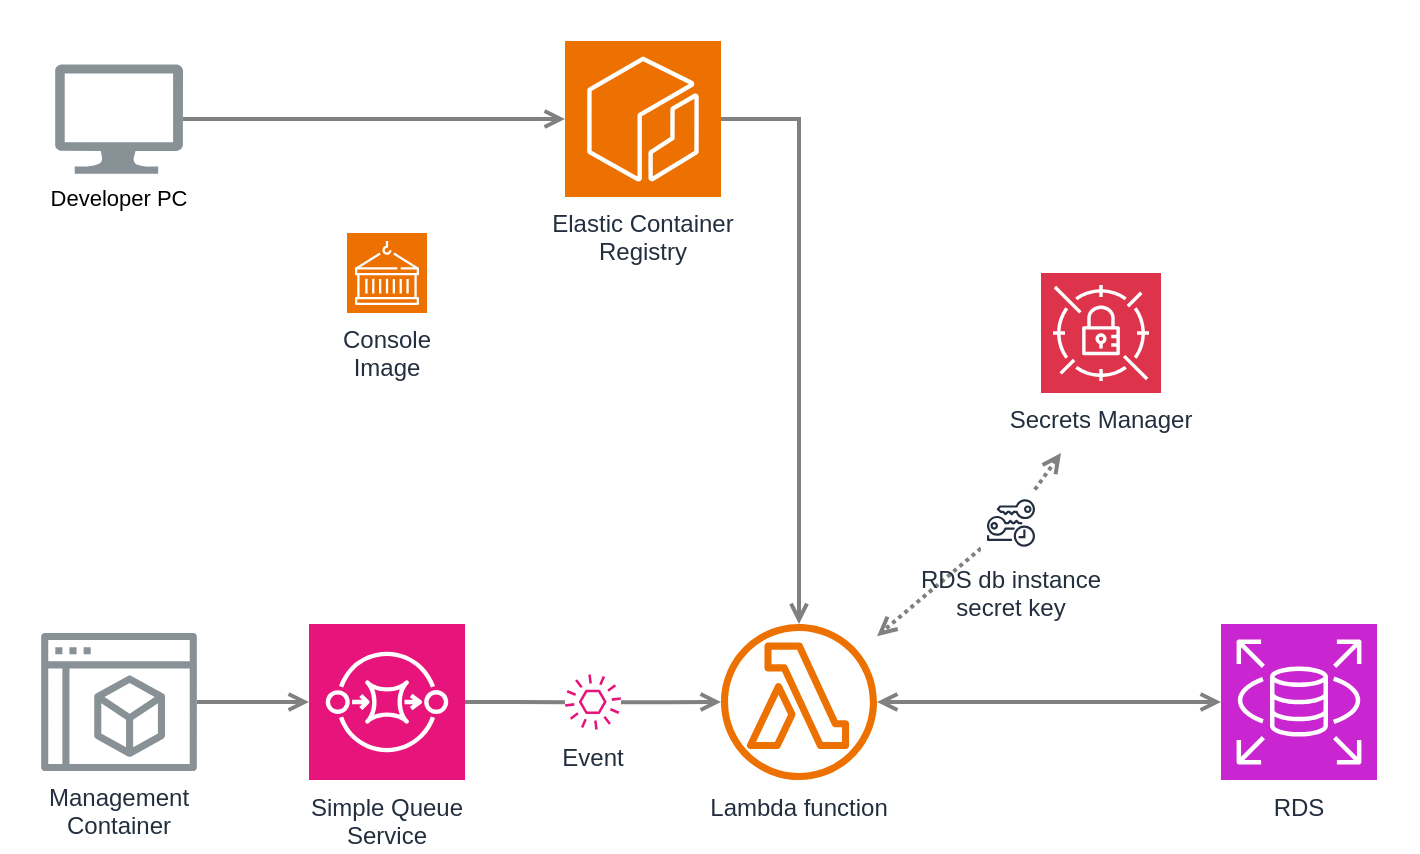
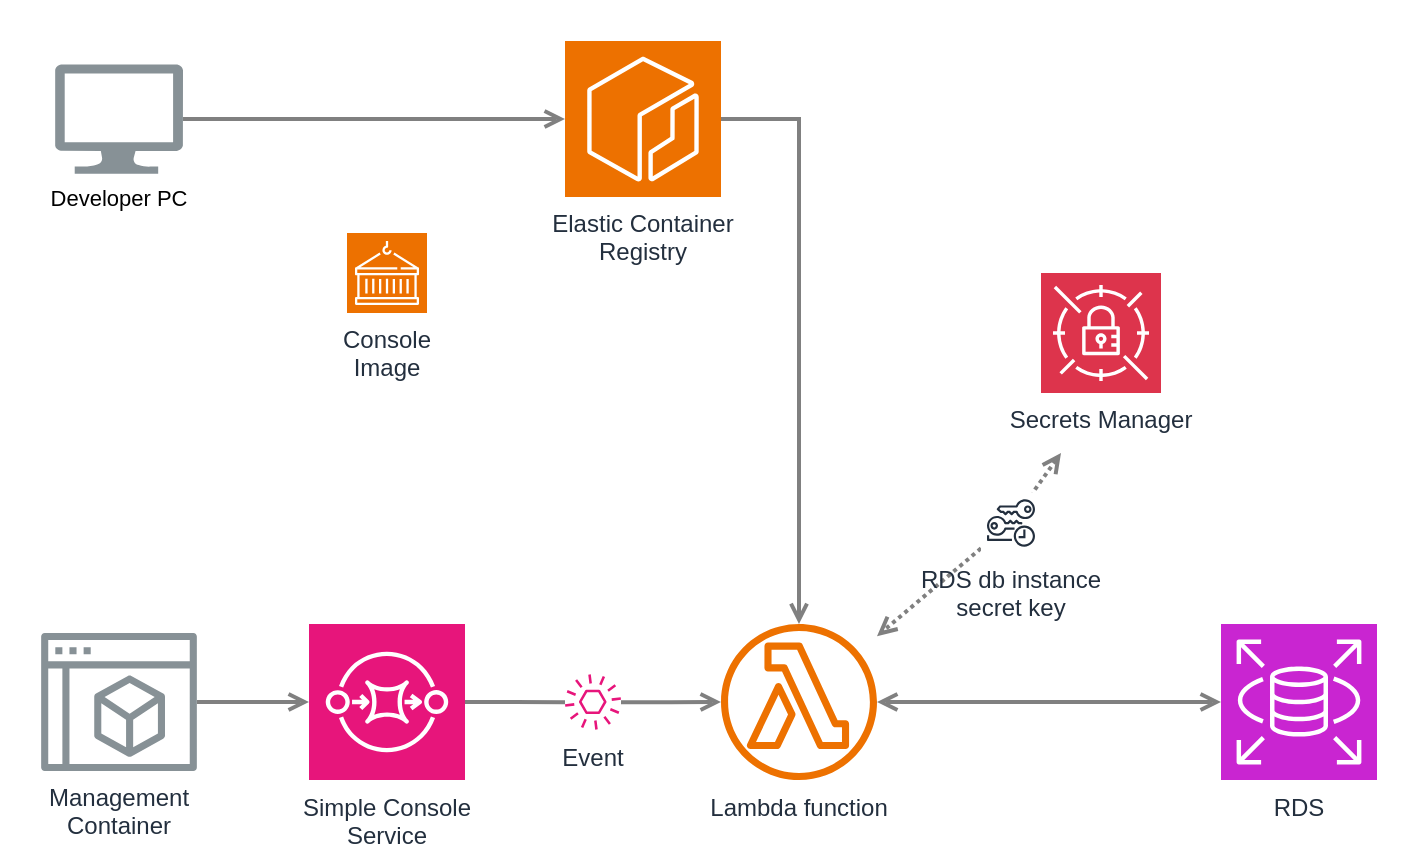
(388, 824) -> (388, 824)
